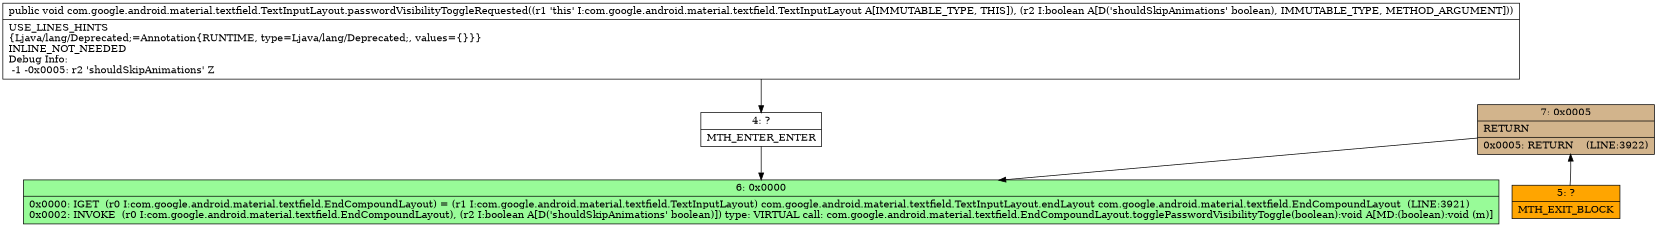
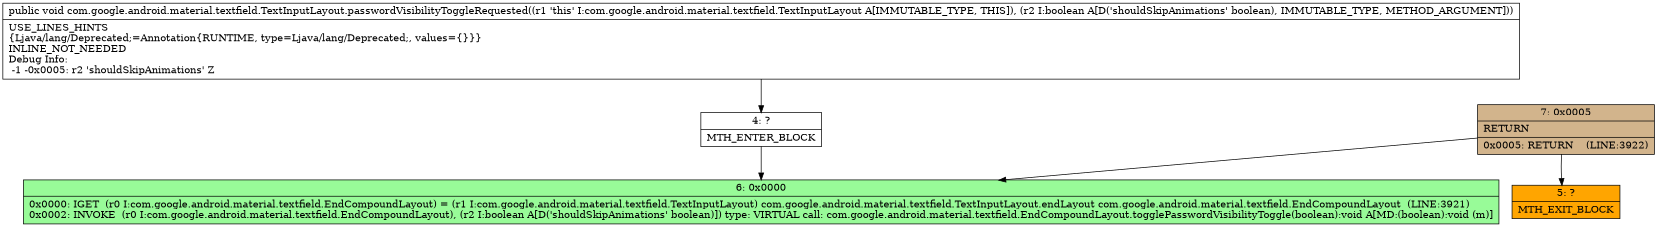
(761, 138) -> (761, 138)
(1571, 173) -> (1561, 166)
